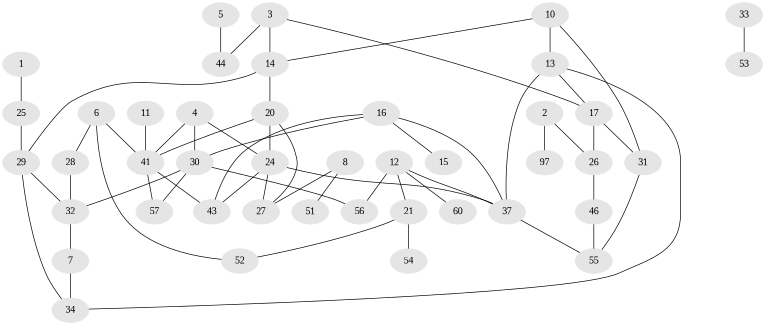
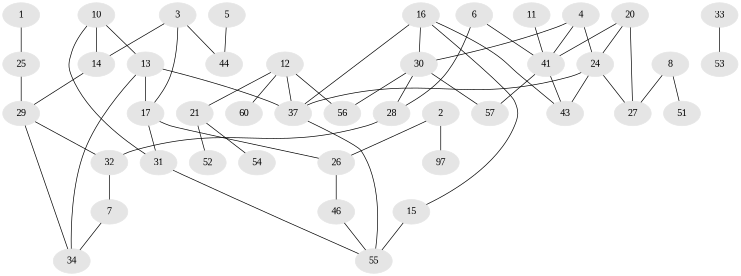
(270, 89) -> none
(134, 189) -> (403, 93)
(128, 222) -> none
none -> (393, 236)
